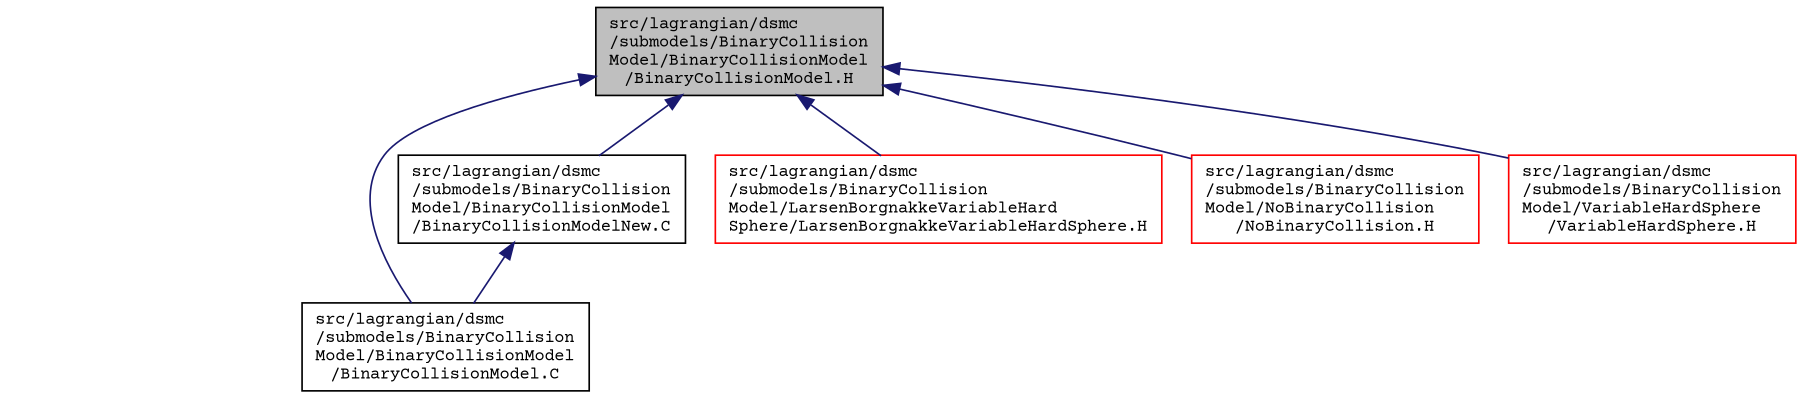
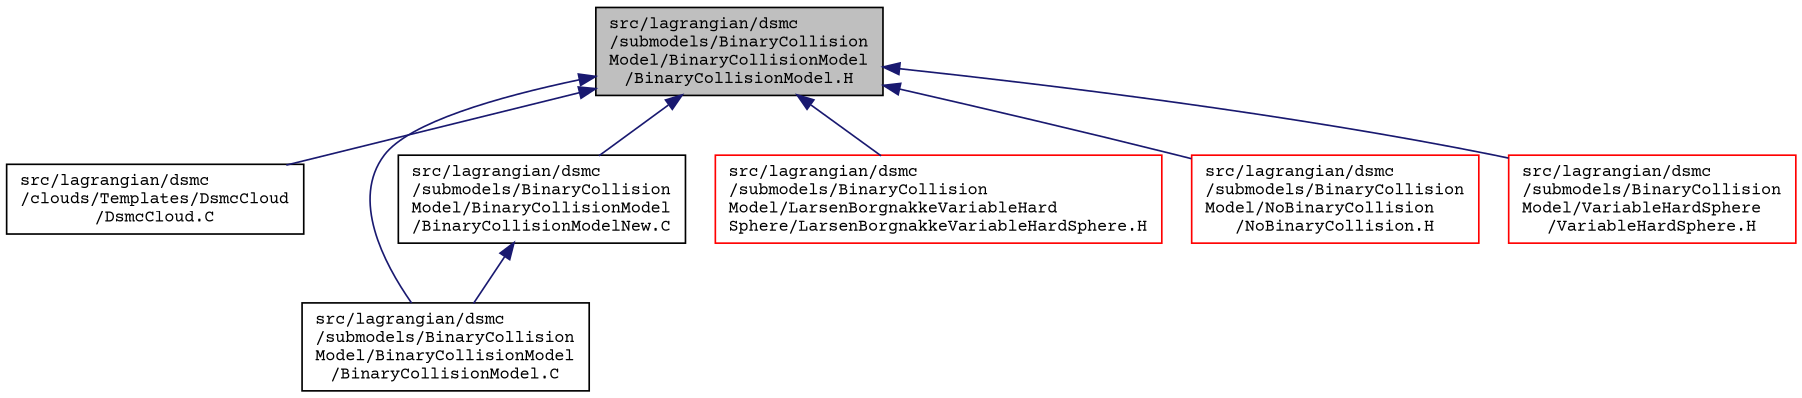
none -> (155, 199)
